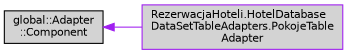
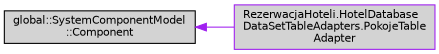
(54, 27) -> (100, 27)
